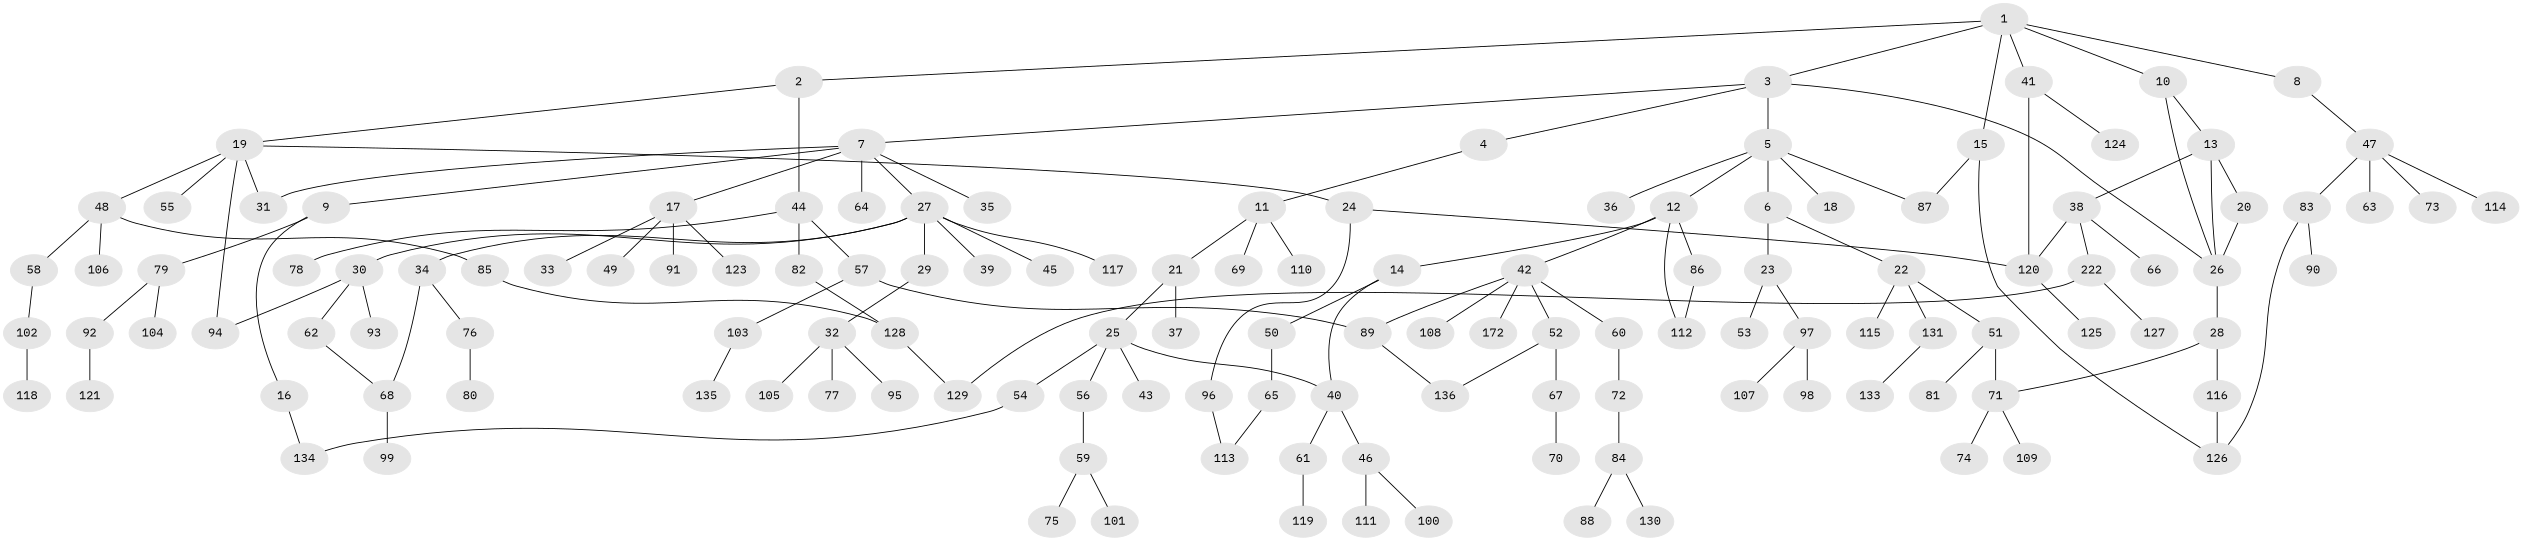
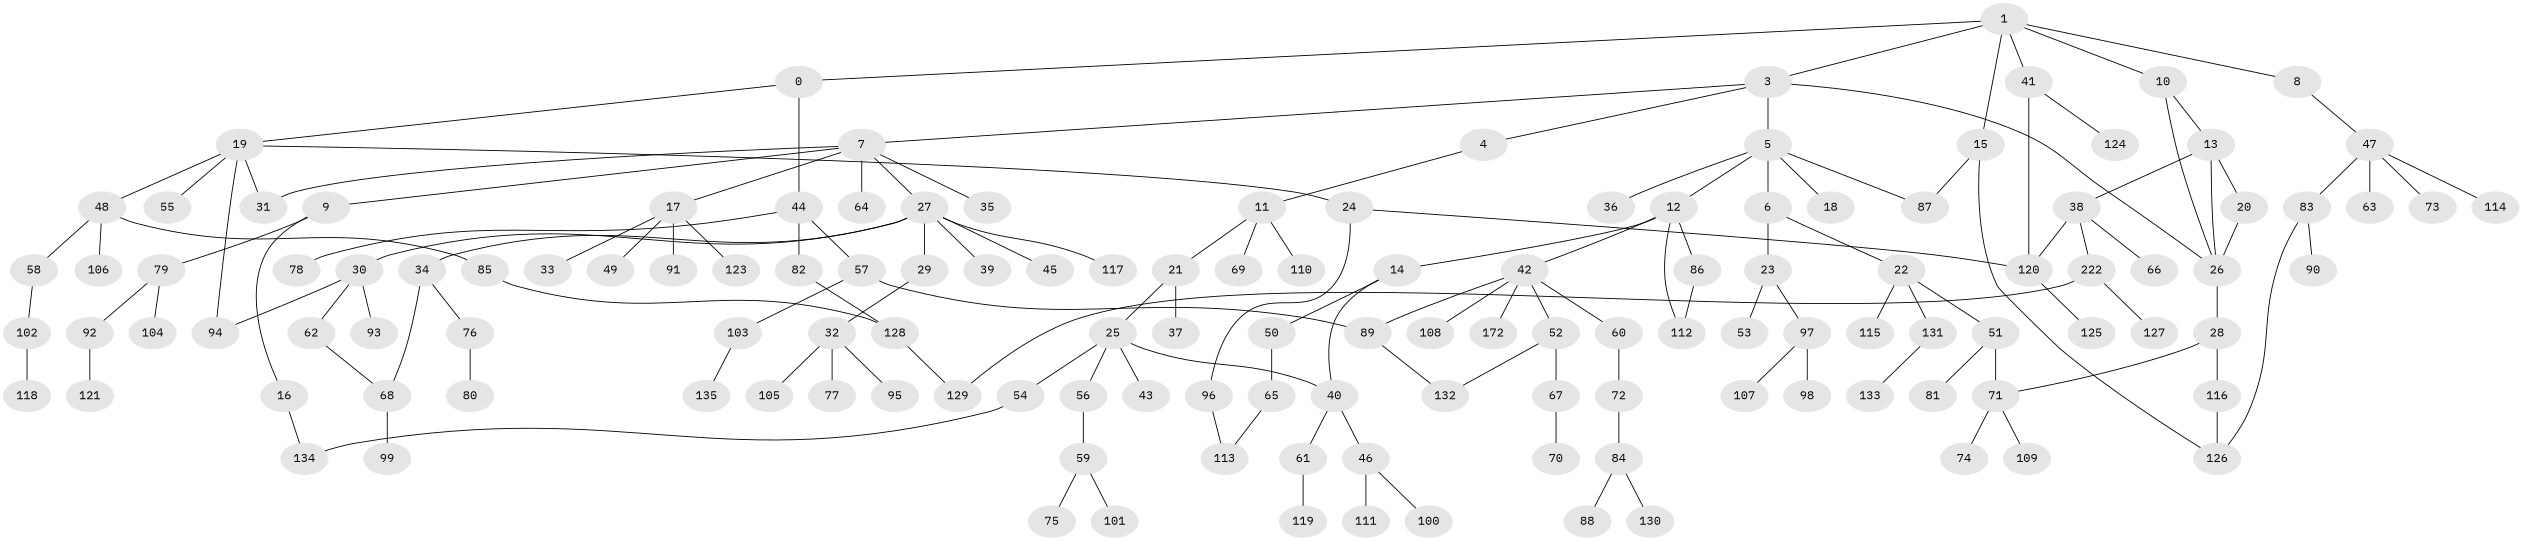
(799, 82) -> (799, 82)
(1445, 396) -> (1445, 396)
